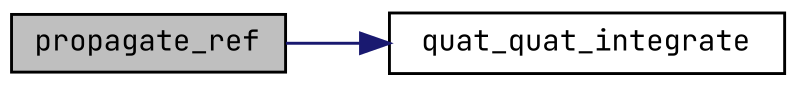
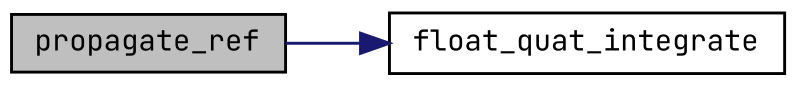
(587, 43) -> (587, 43)
